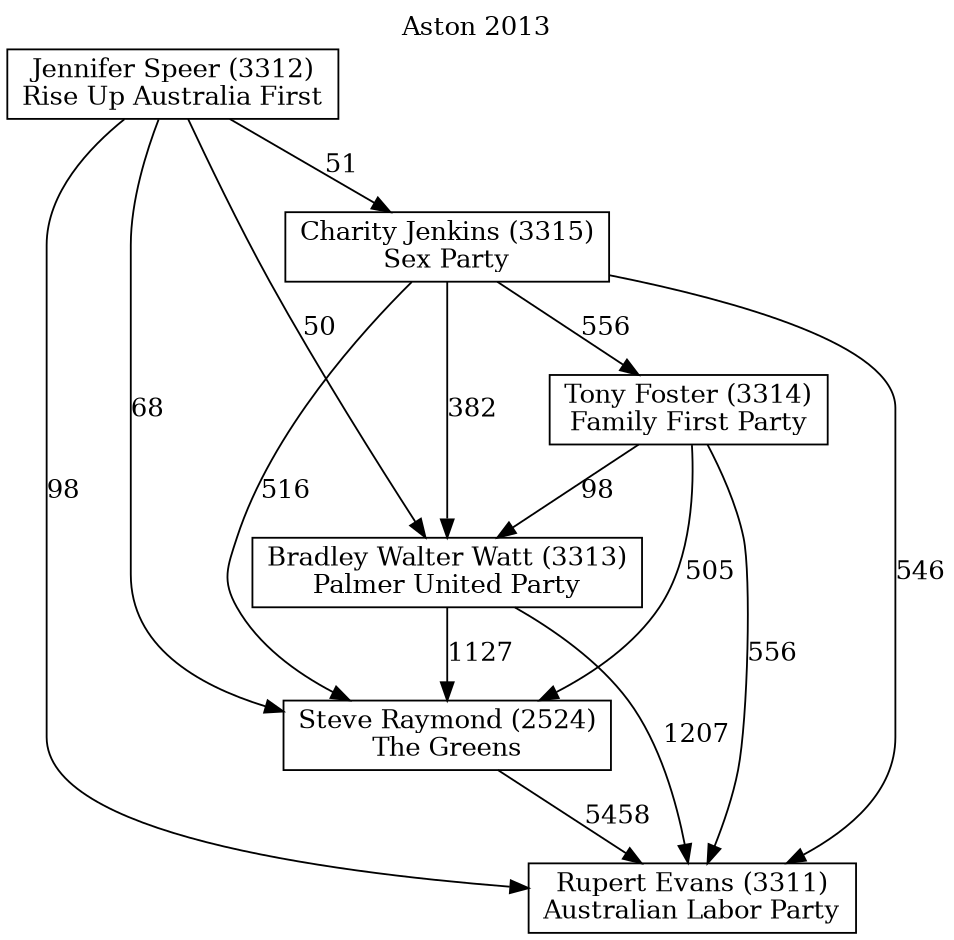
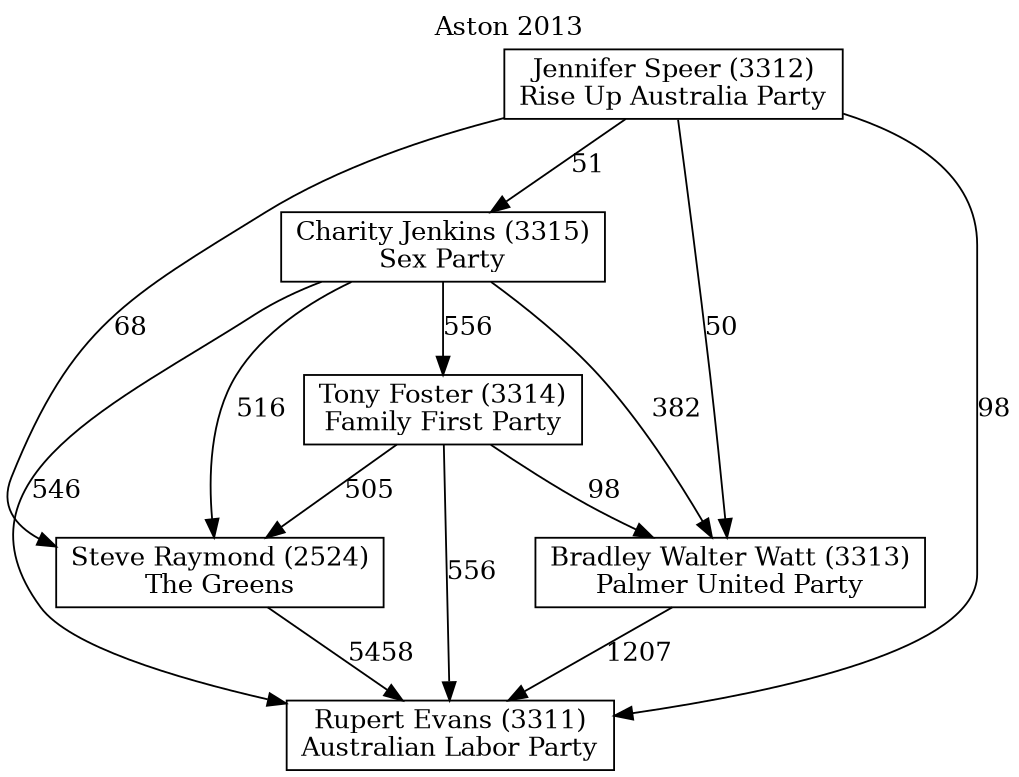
(173, 84) -> (674, 84)
(447, 645) -> none
